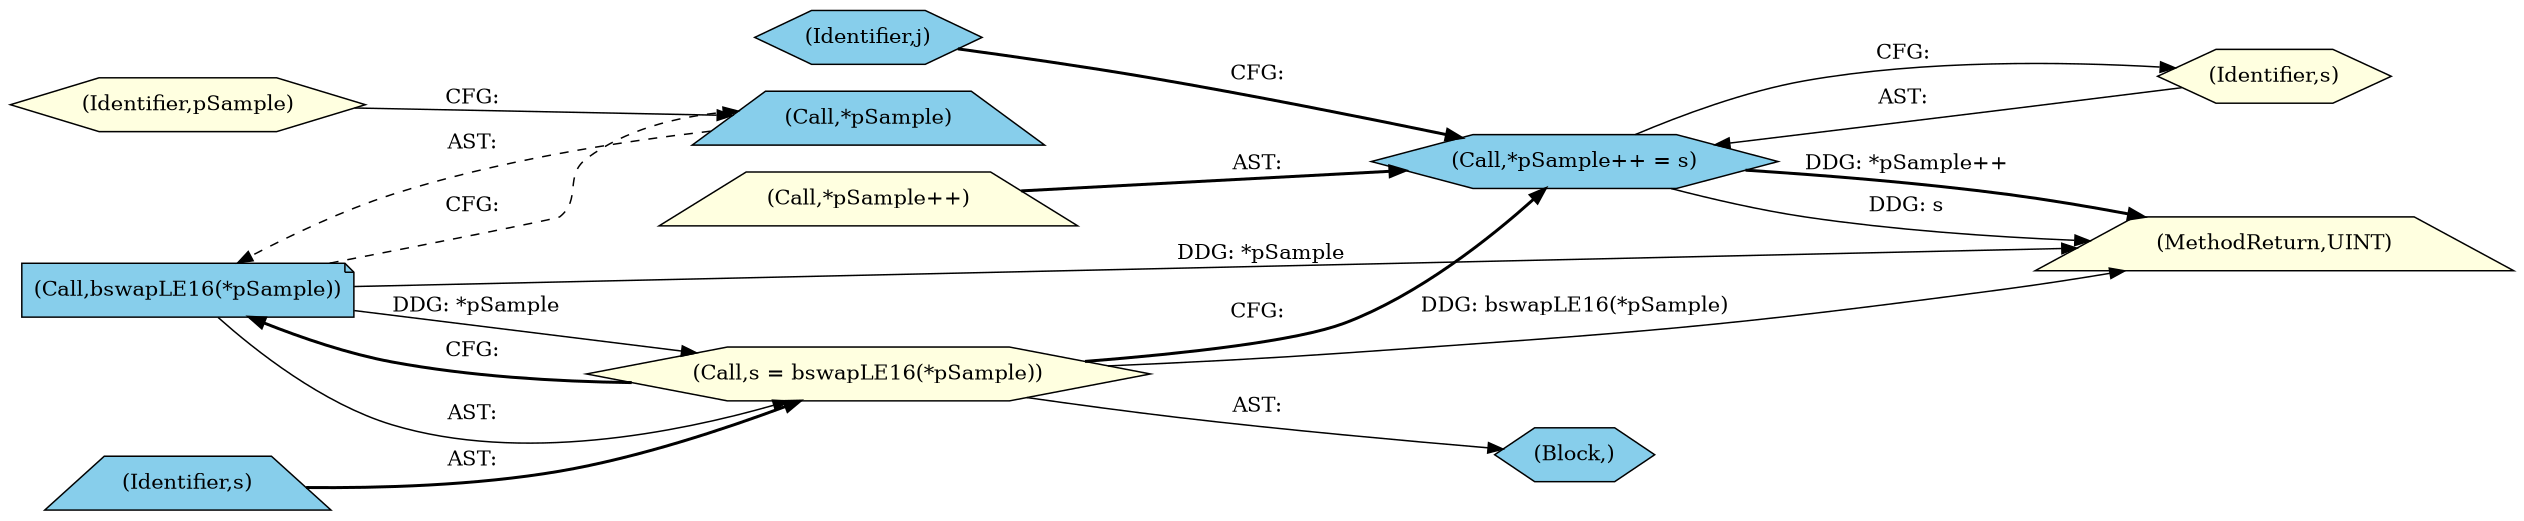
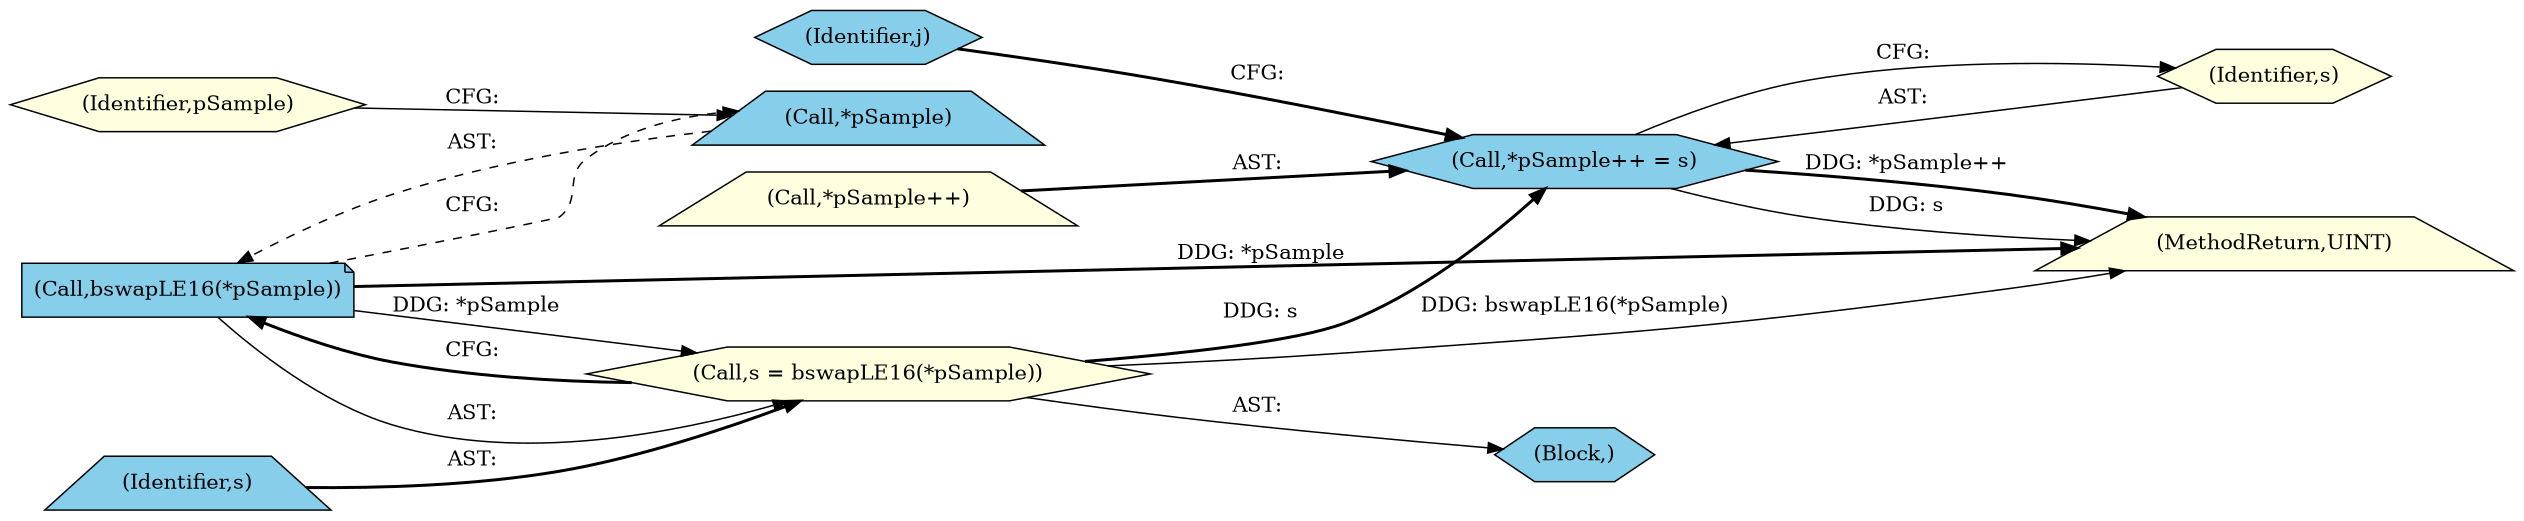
(1208, 268) -> (1208, 268)
(1261, 312) -> (1261, 312)
